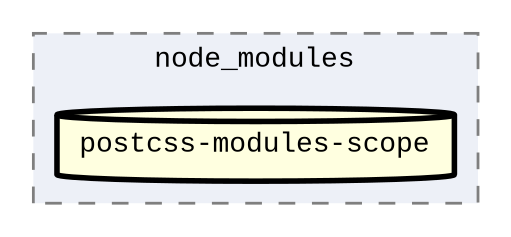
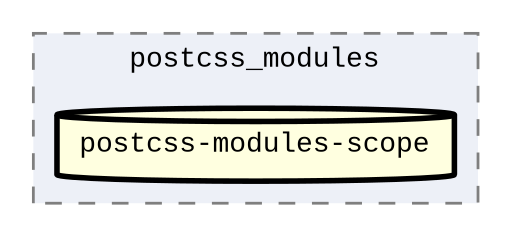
(256, 60) -> (256, 60)
